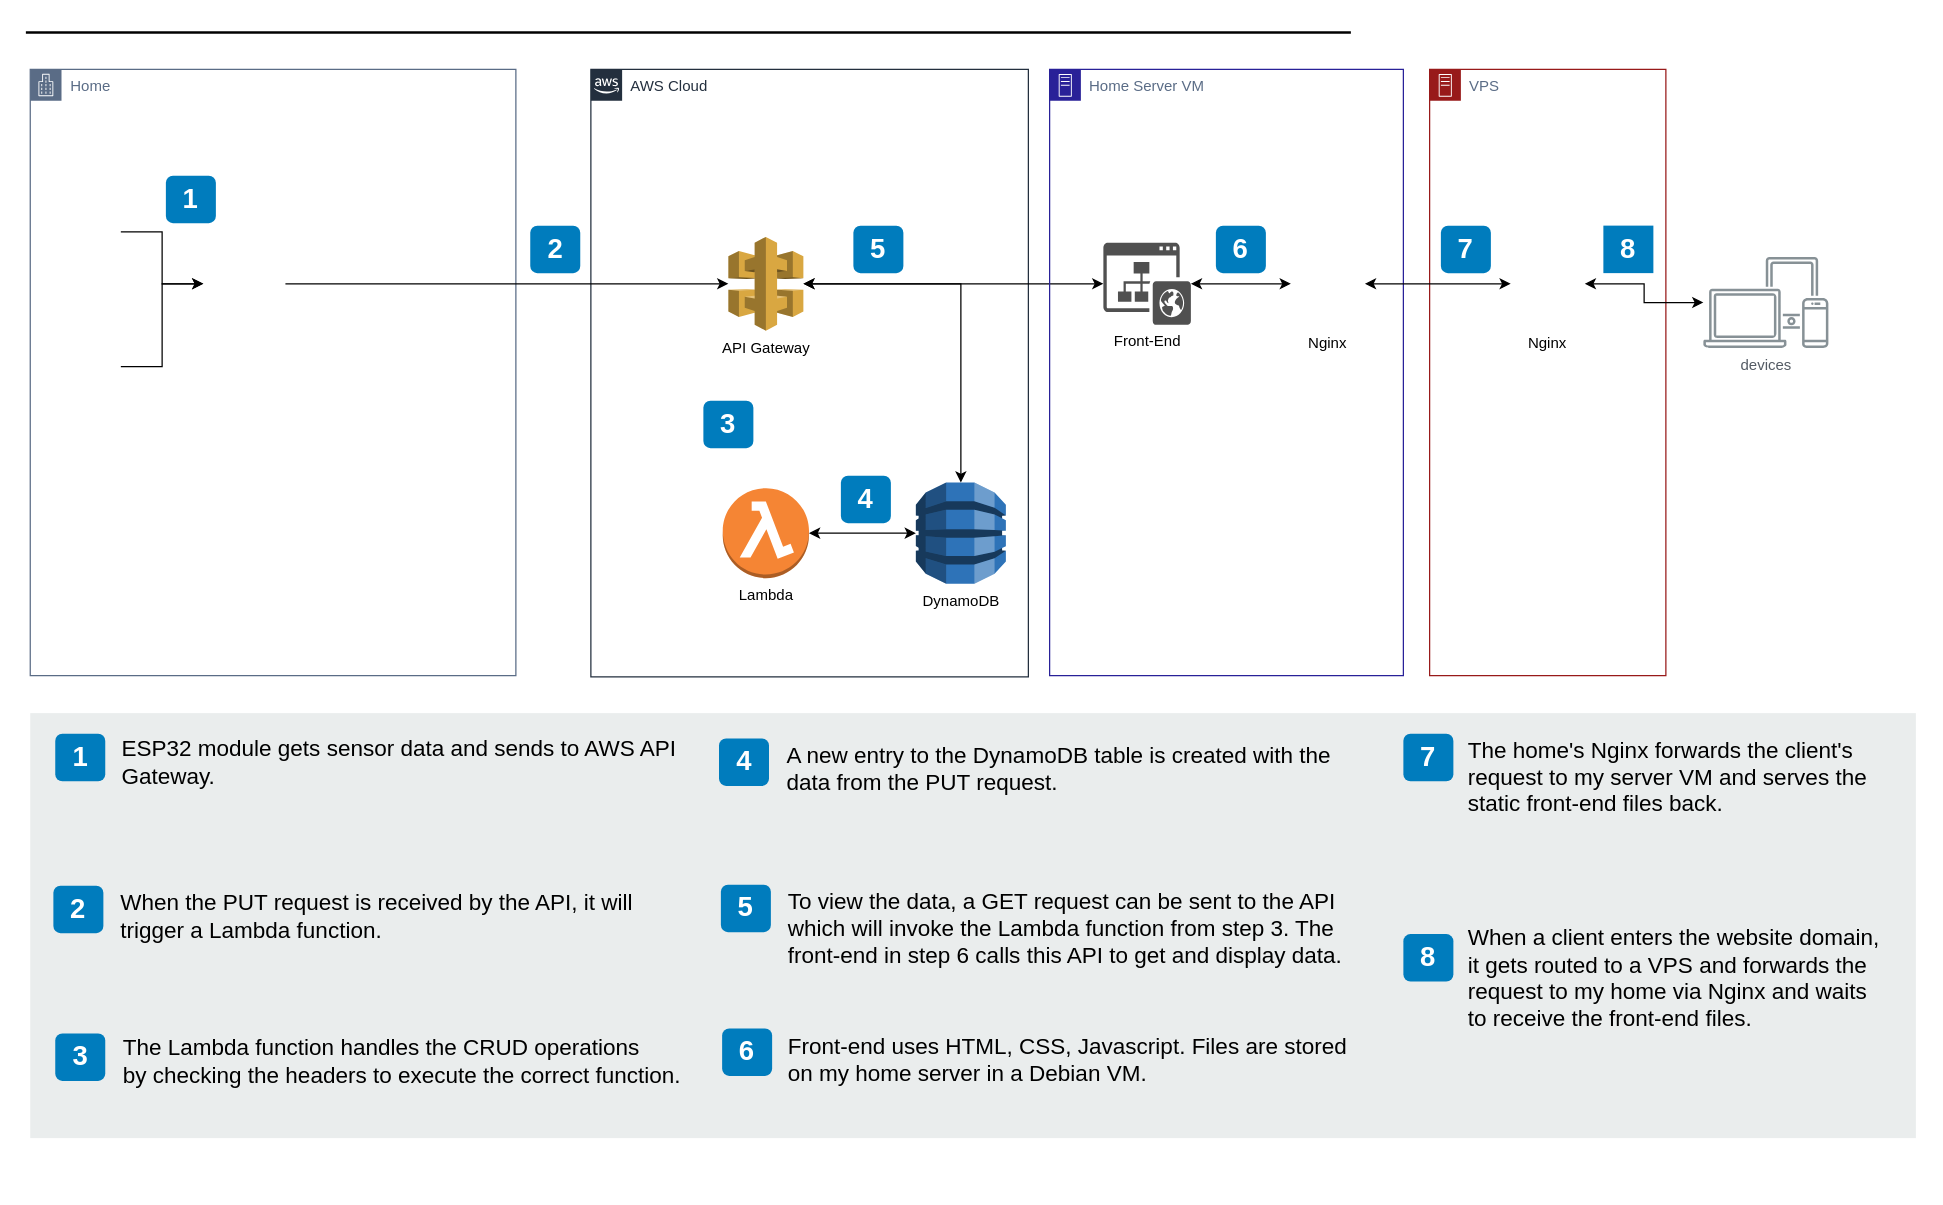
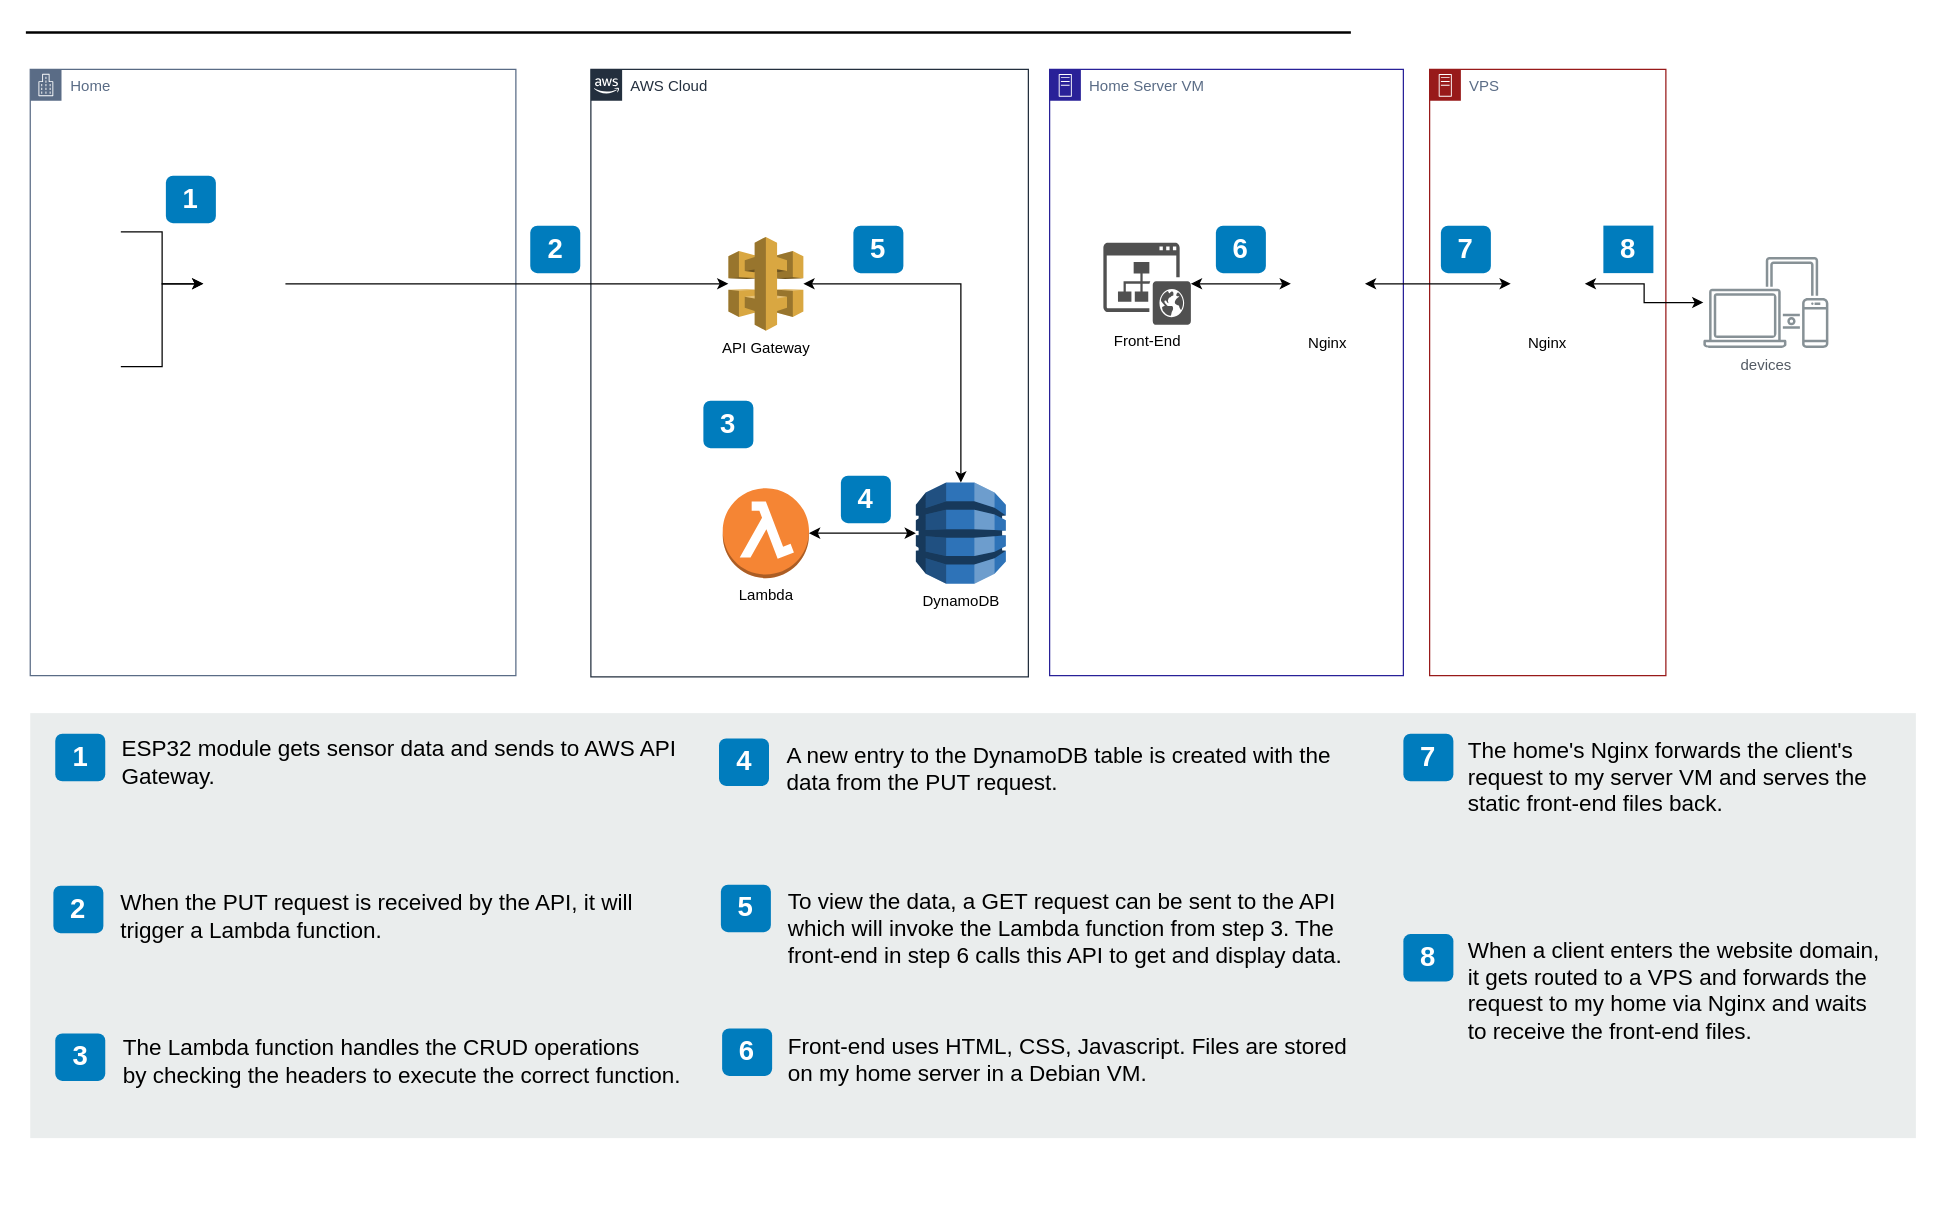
(1031, 284) -> none
(1678, 997) -> (1678, 1010)
